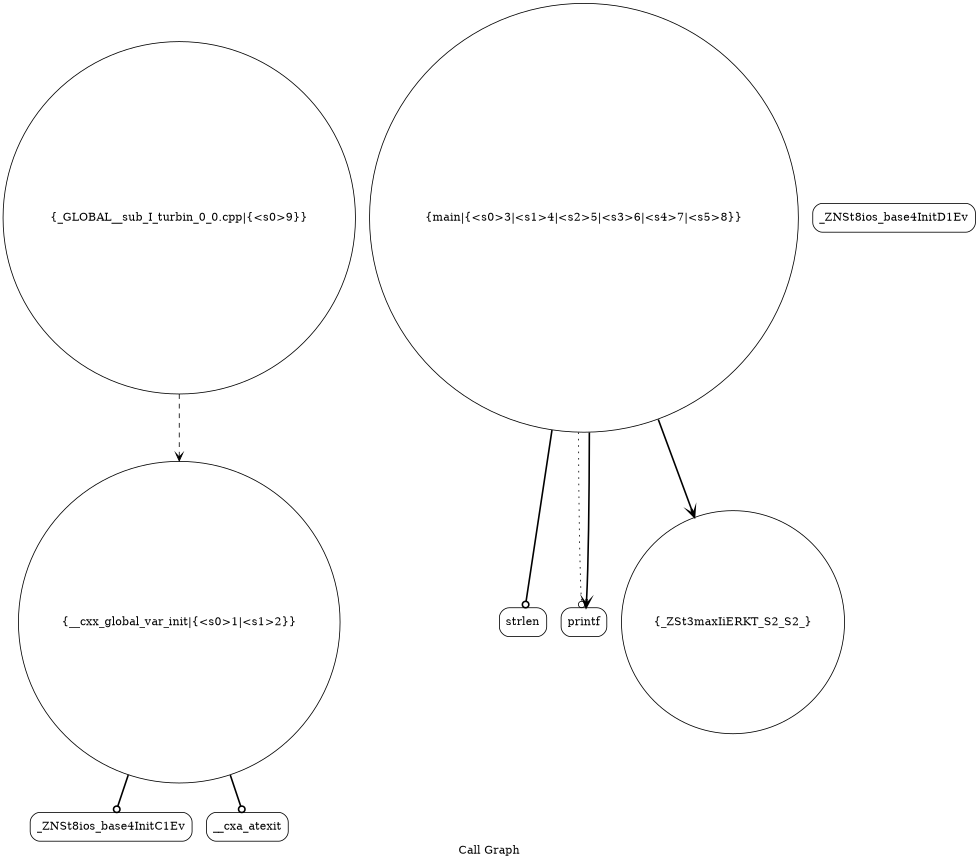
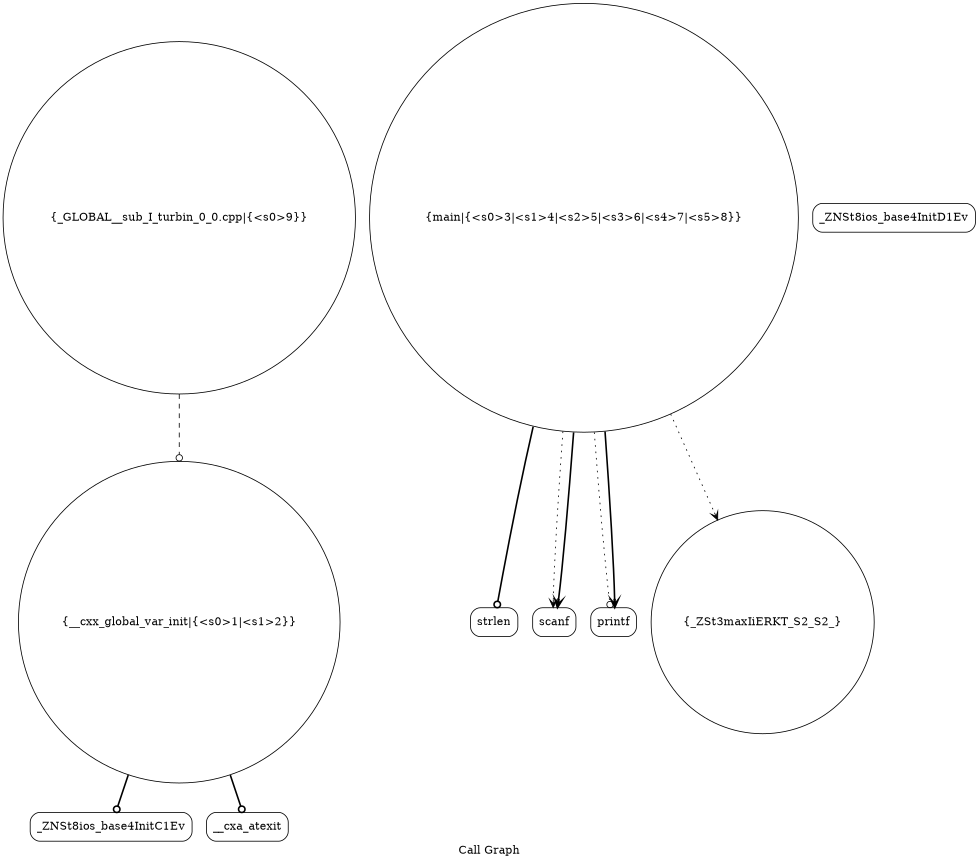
(179, 424) -> (179, 424)
(675, 464) -> (692, 463)
none -> (554, 622)
